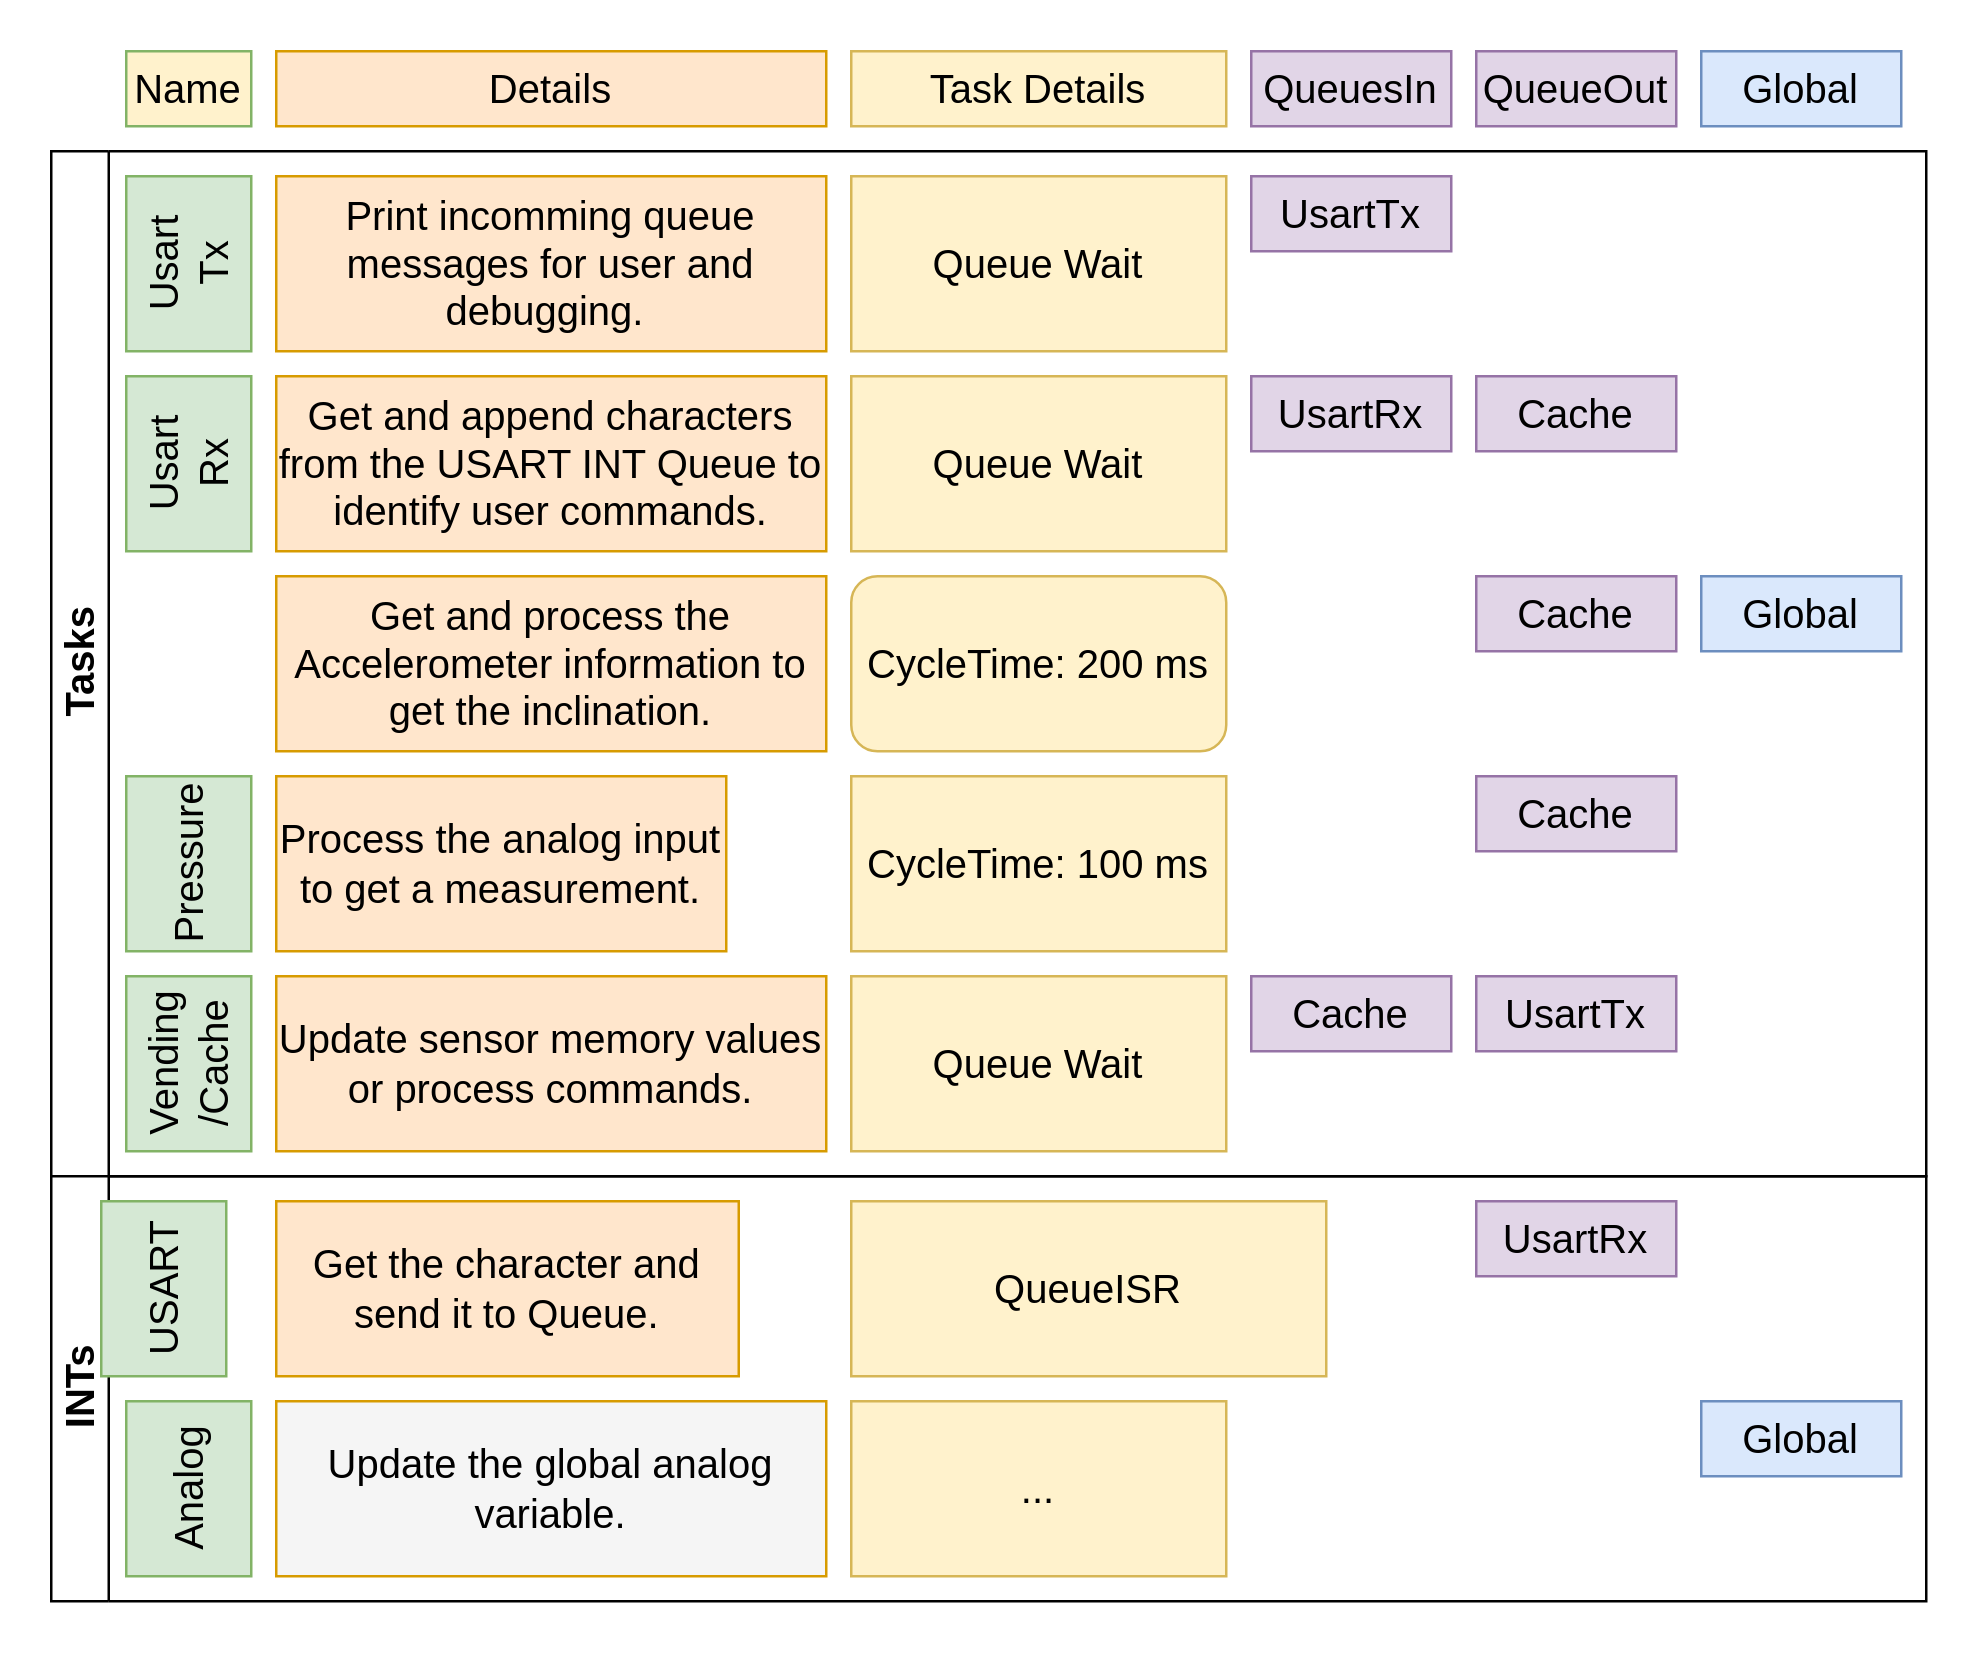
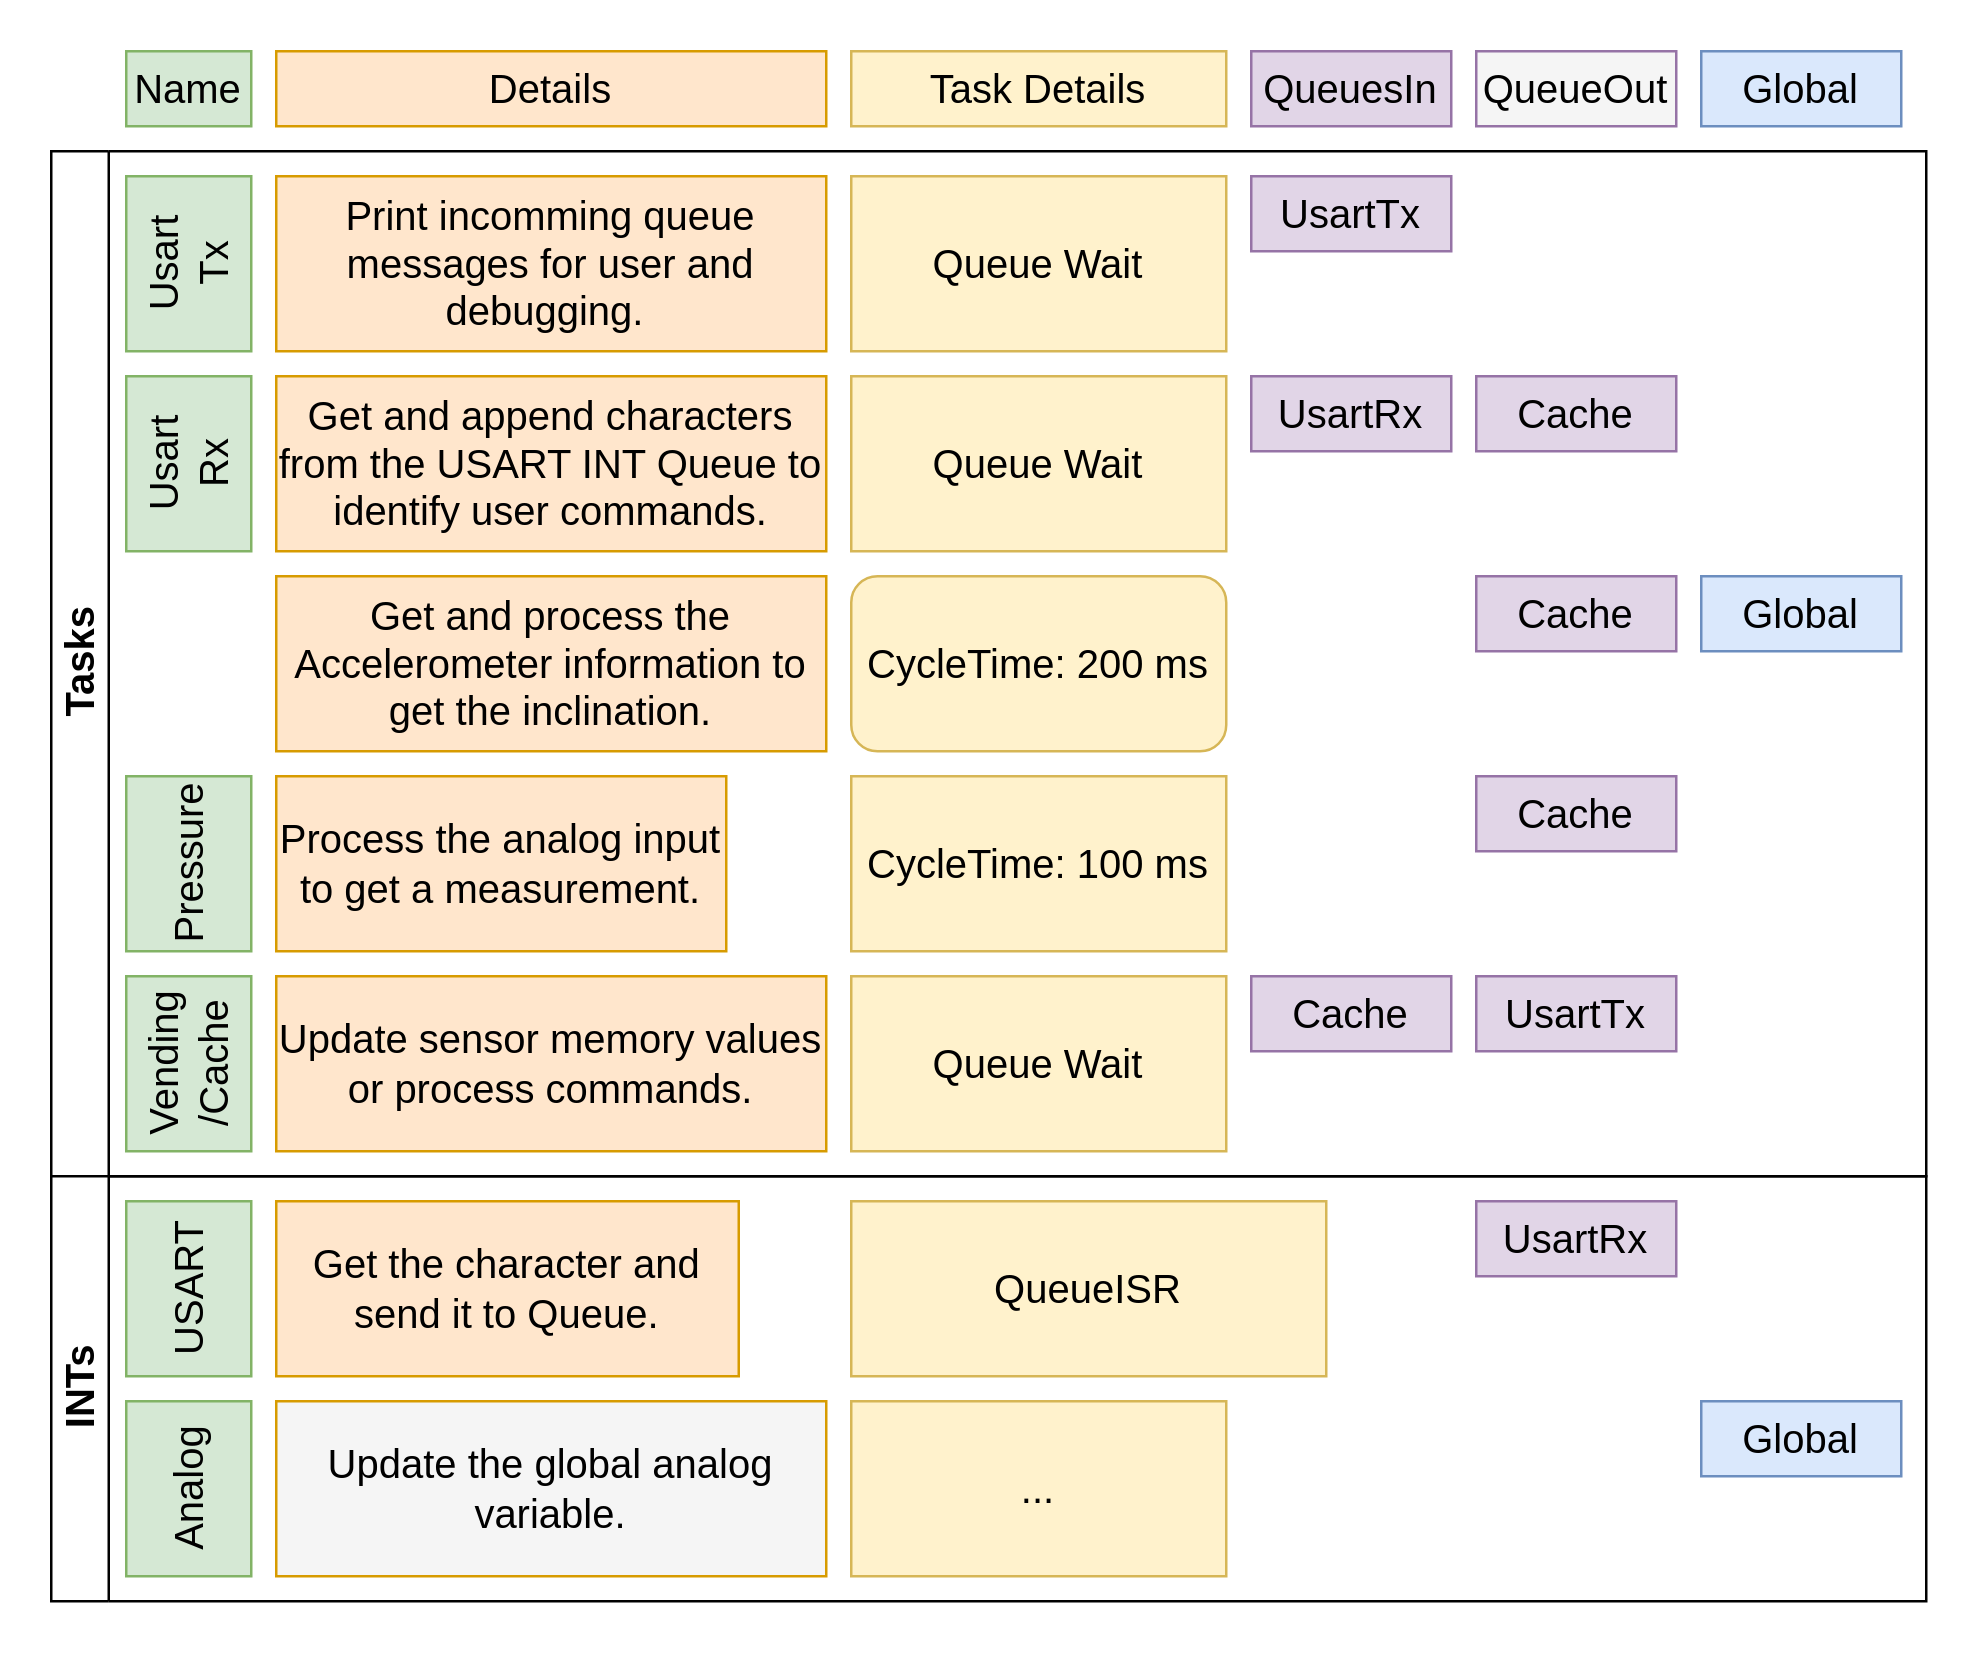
(189, 89) -> (189, 89)
(1576, 89) -> (1576, 89)
(164, 1289) -> (189, 1289)
